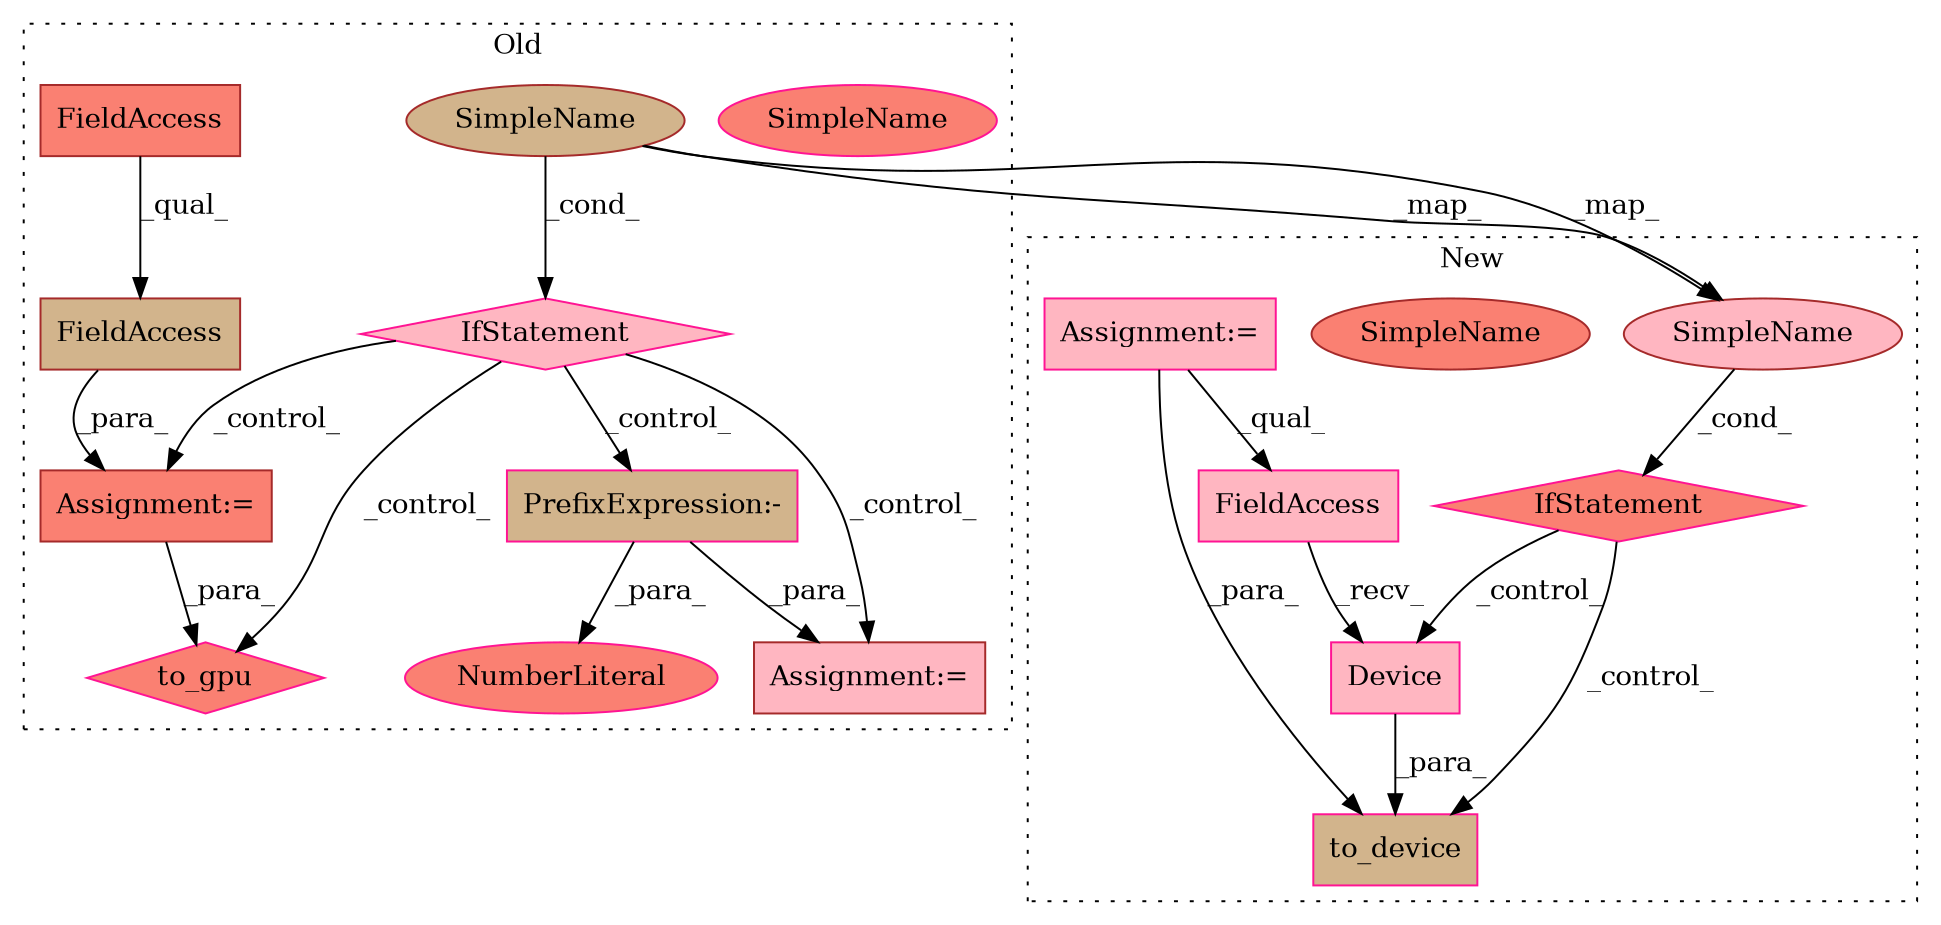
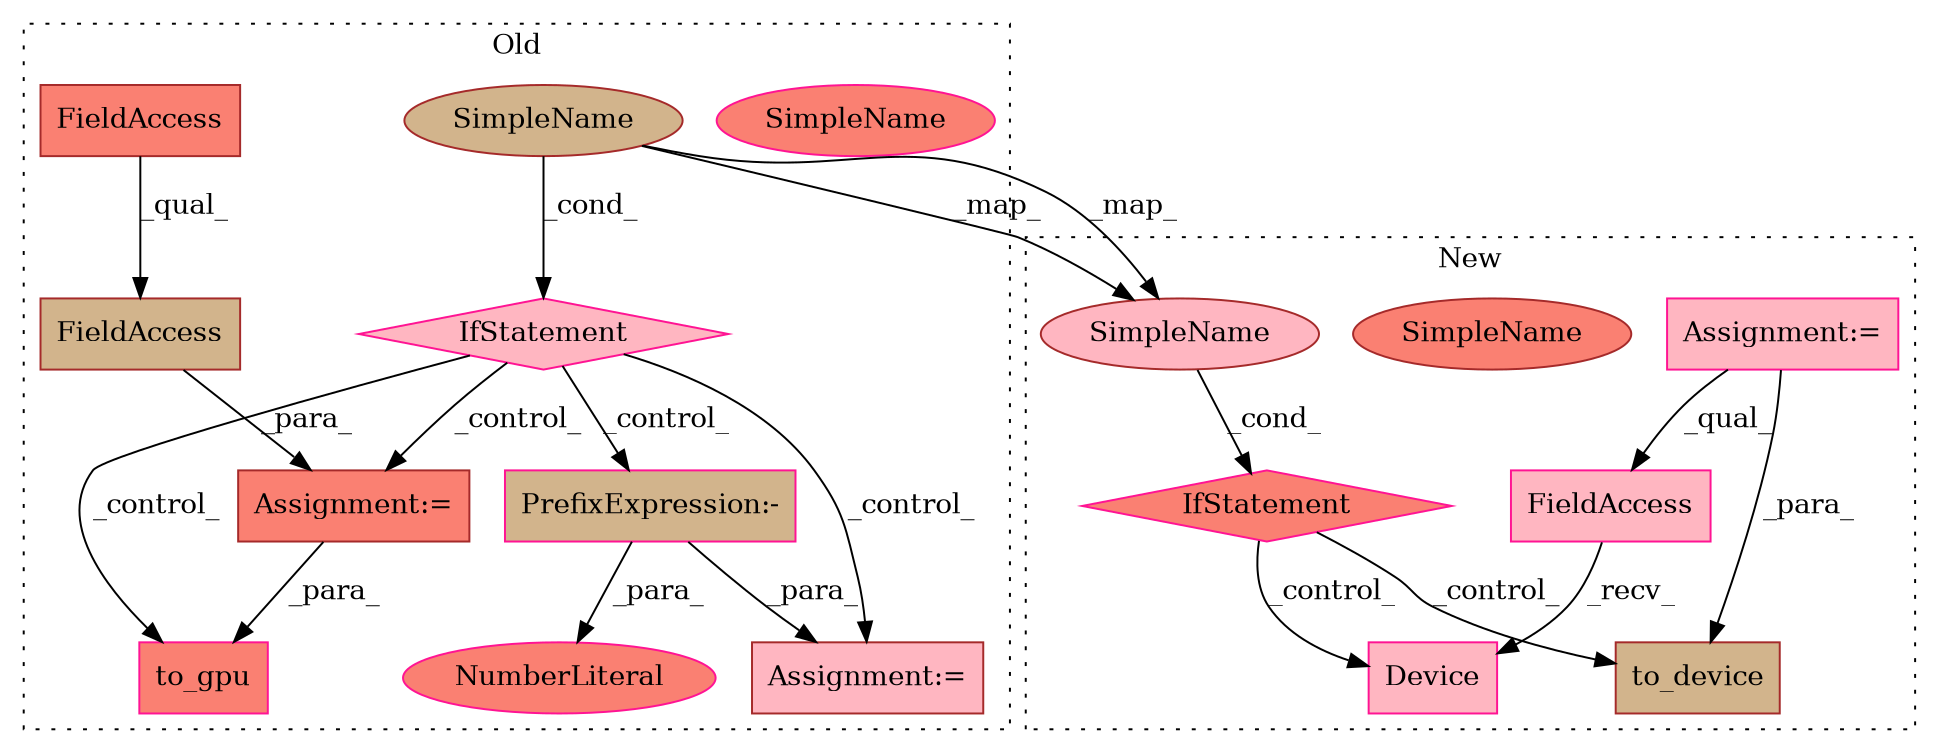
(206, 678) -> (204, 678)
(1395, 754) -> none
(1395, 850) -> (1698, 678)
